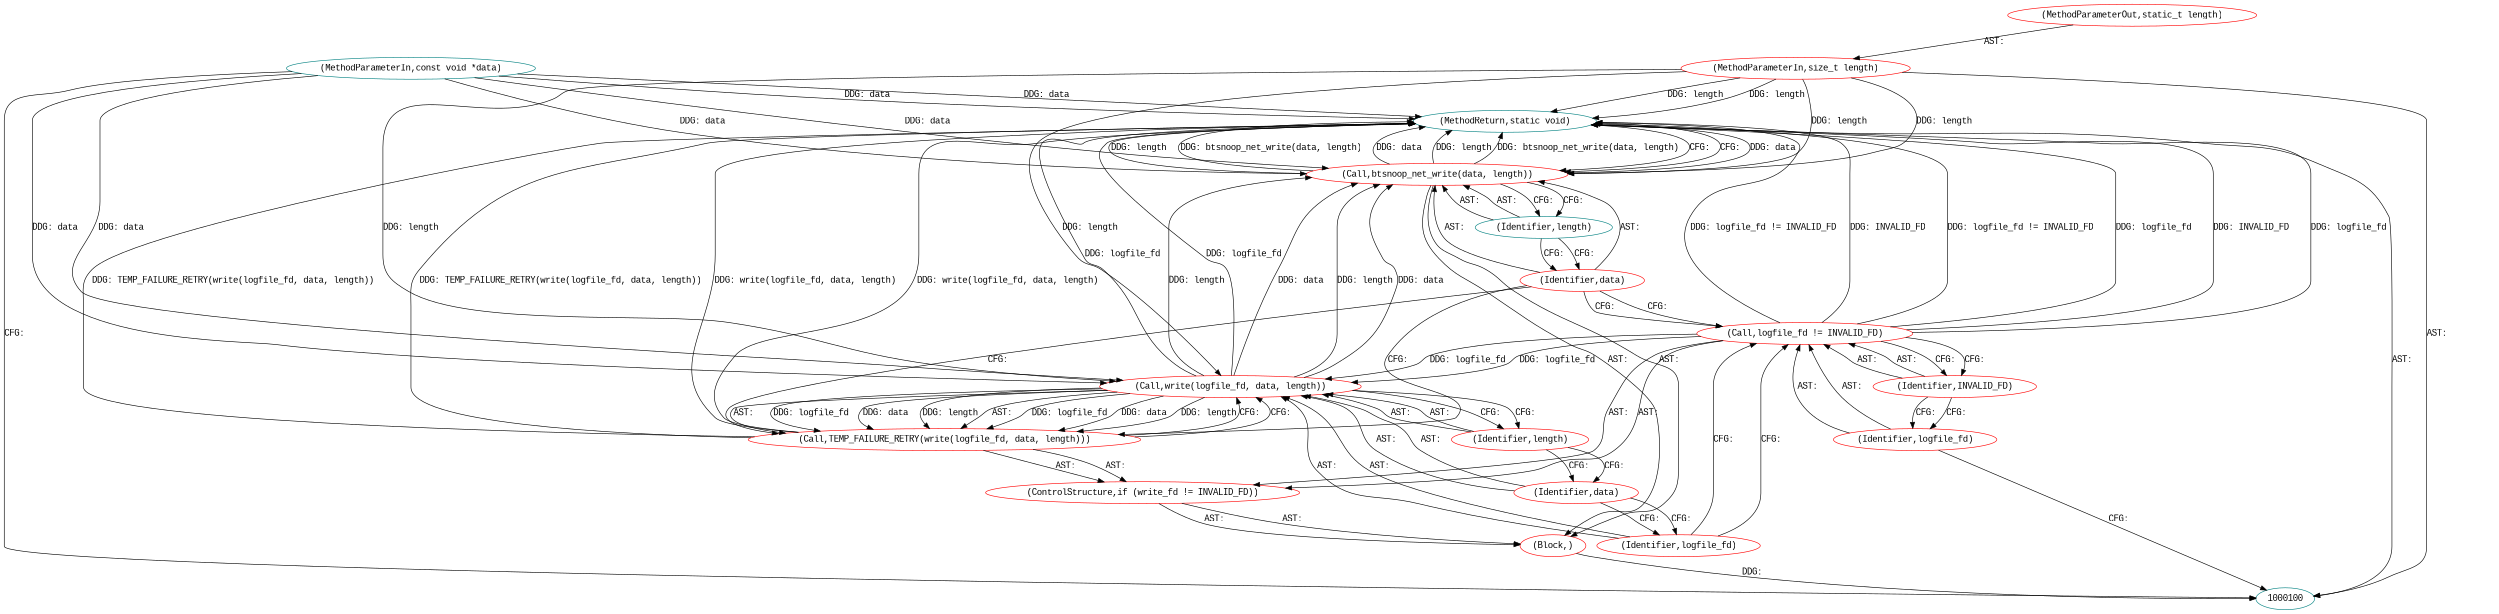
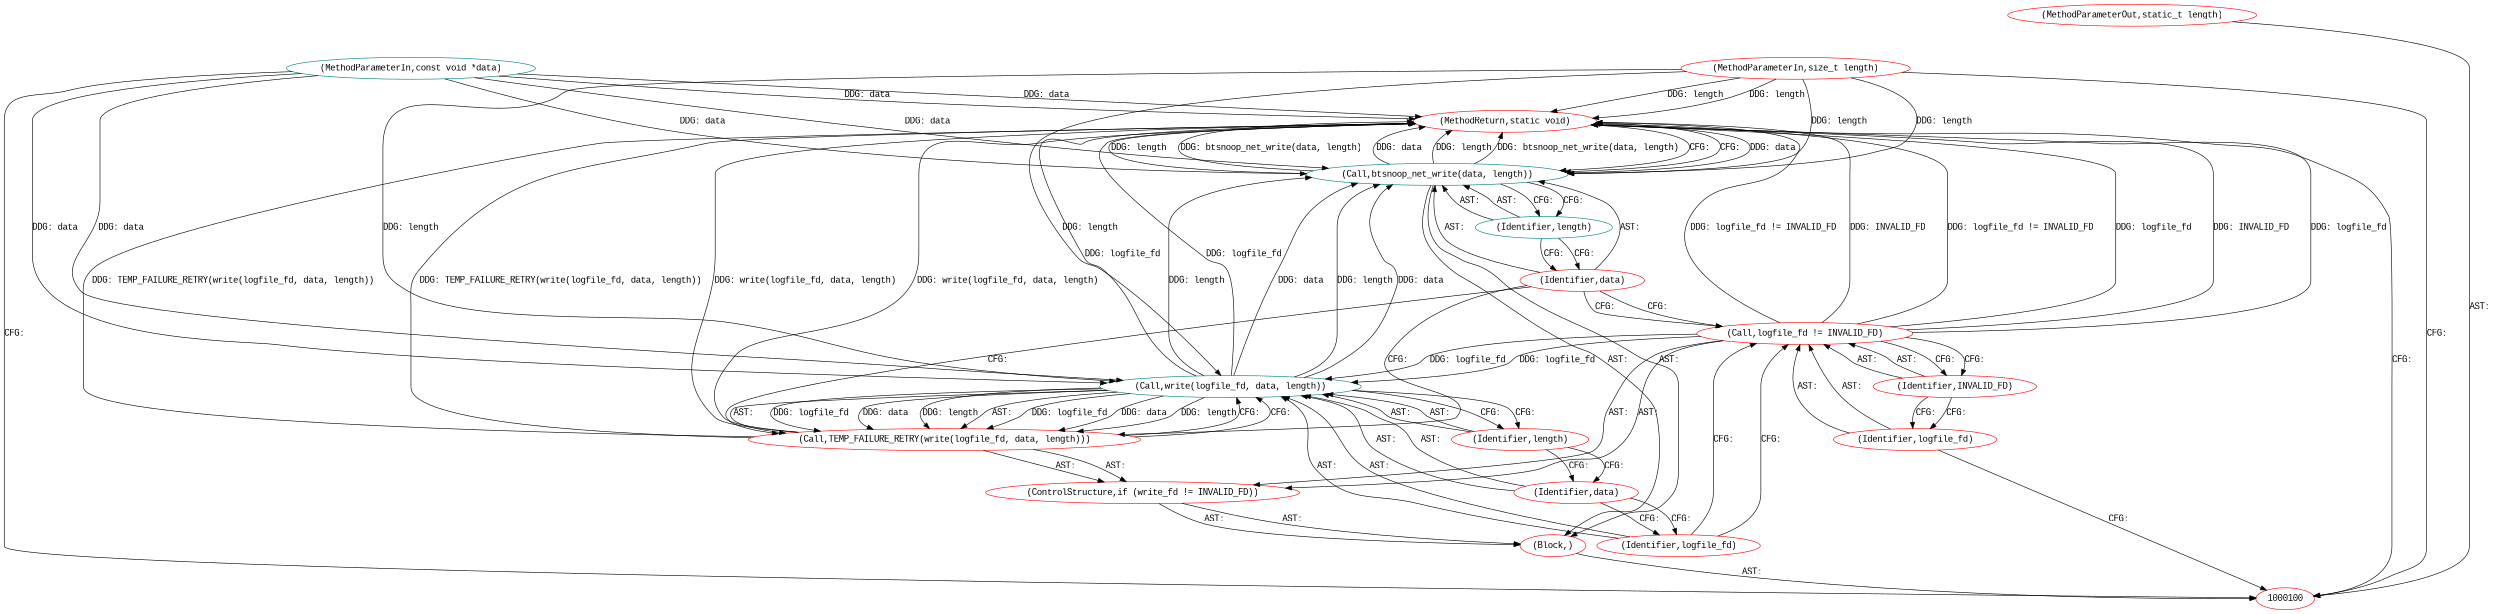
(1966, 41) -> (2469, 266)
(1505, 121) -> (1505, 121)
(1437, 174) -> (1437, 174)
(2439, 334) -> (2439, 334)
(2405, 360) -> (2405, 360)
(1230, 387) -> (1230, 387)
(1755, 572) -> (1755, 572)
(2285, 599) -> (2285, 599)
